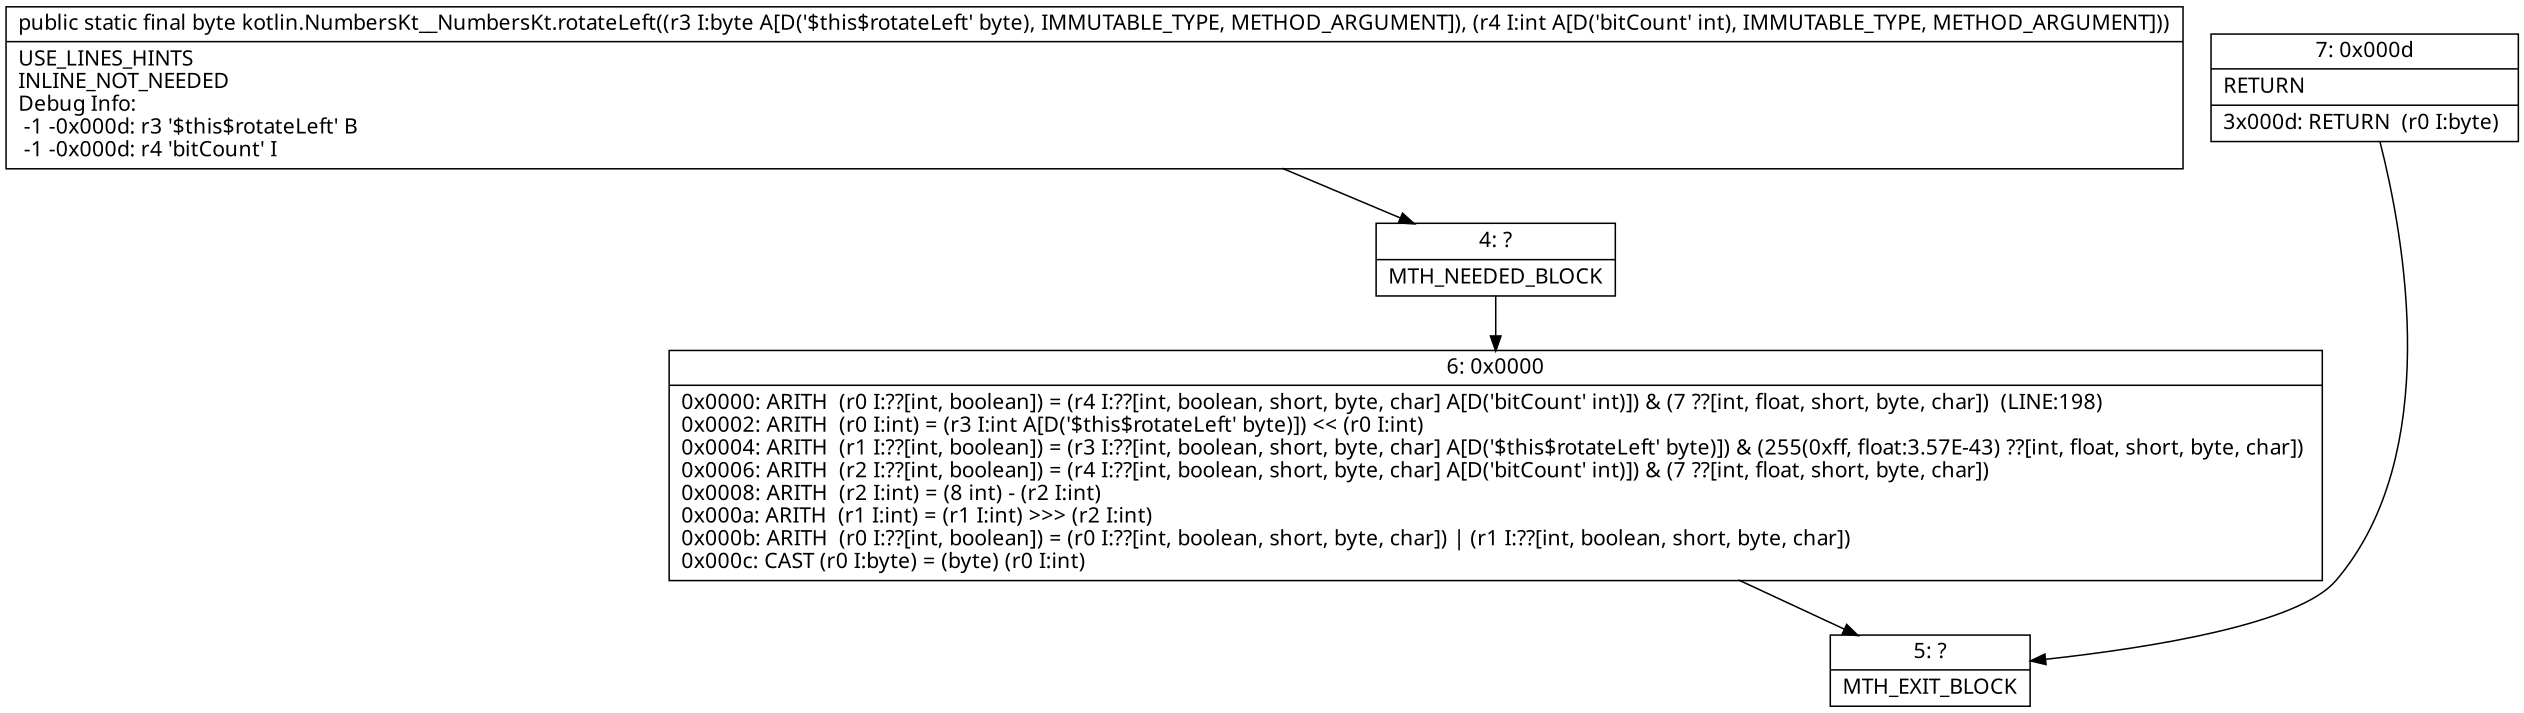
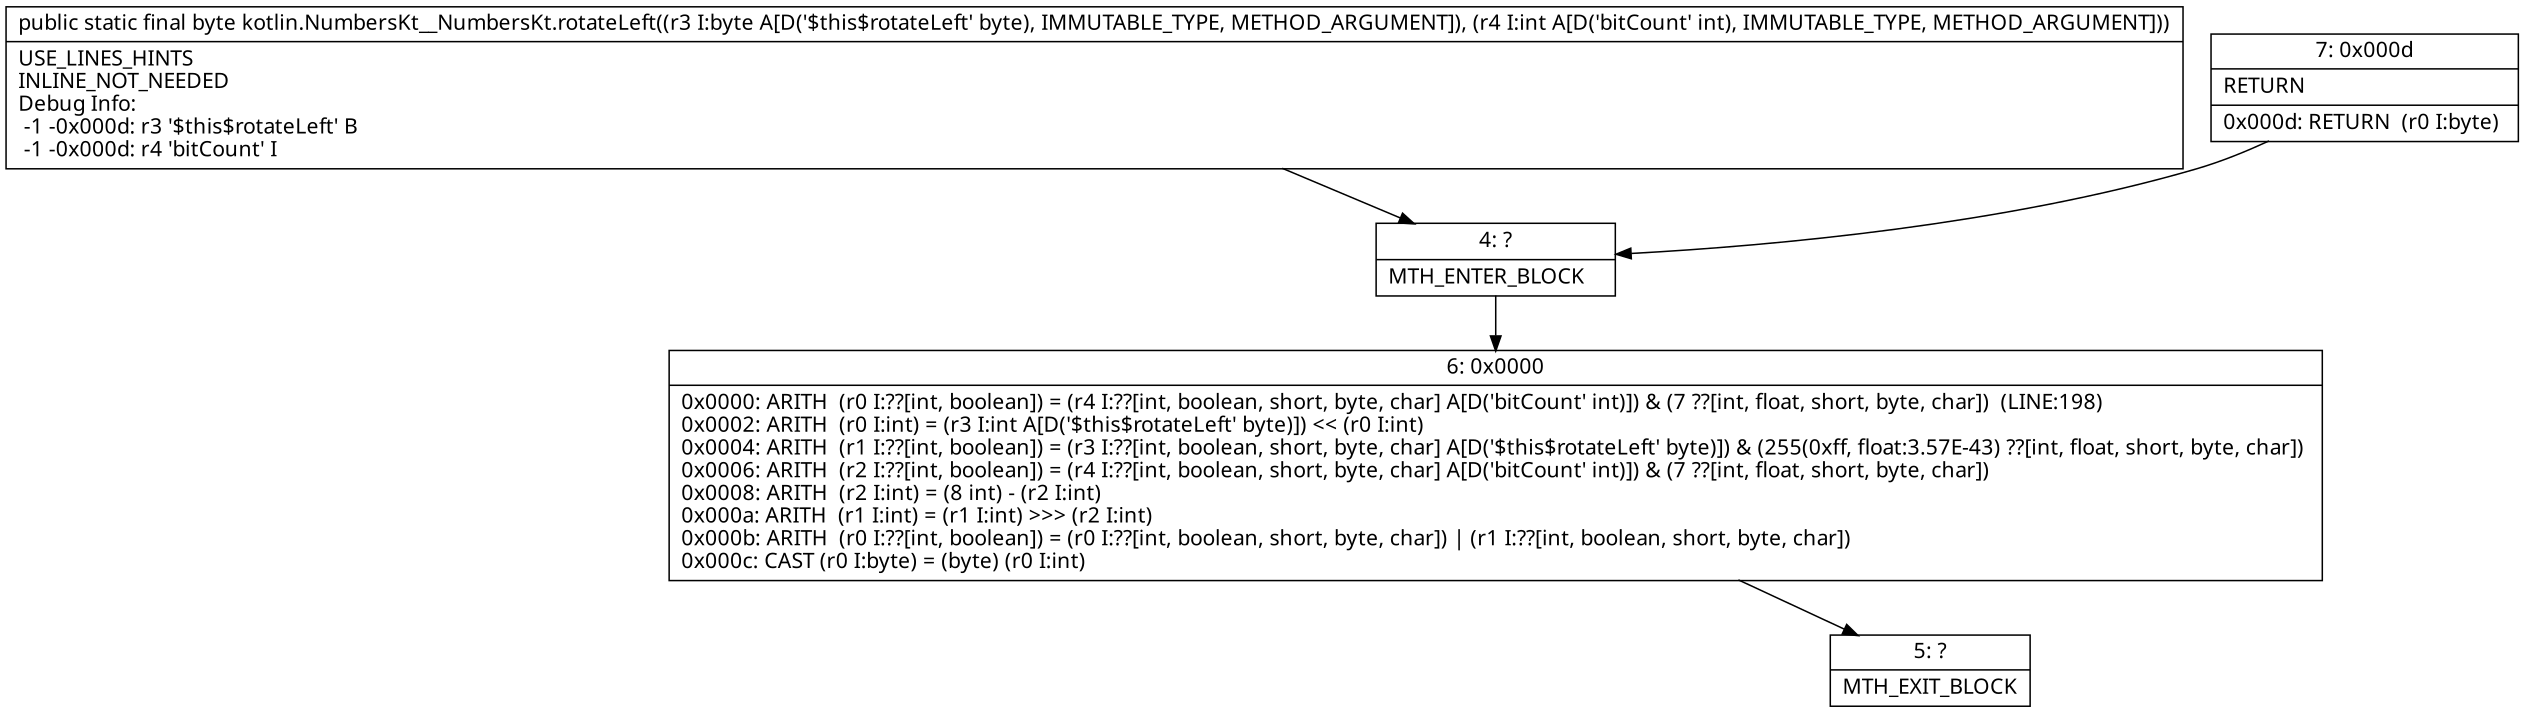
(2365, 123) -> (2365, 123)
(1496, 277) -> (1487, 277)
(2375, 515) -> (1955, 221)
